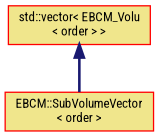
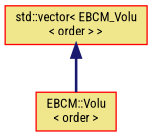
(79, 112) -> (76, 112)
